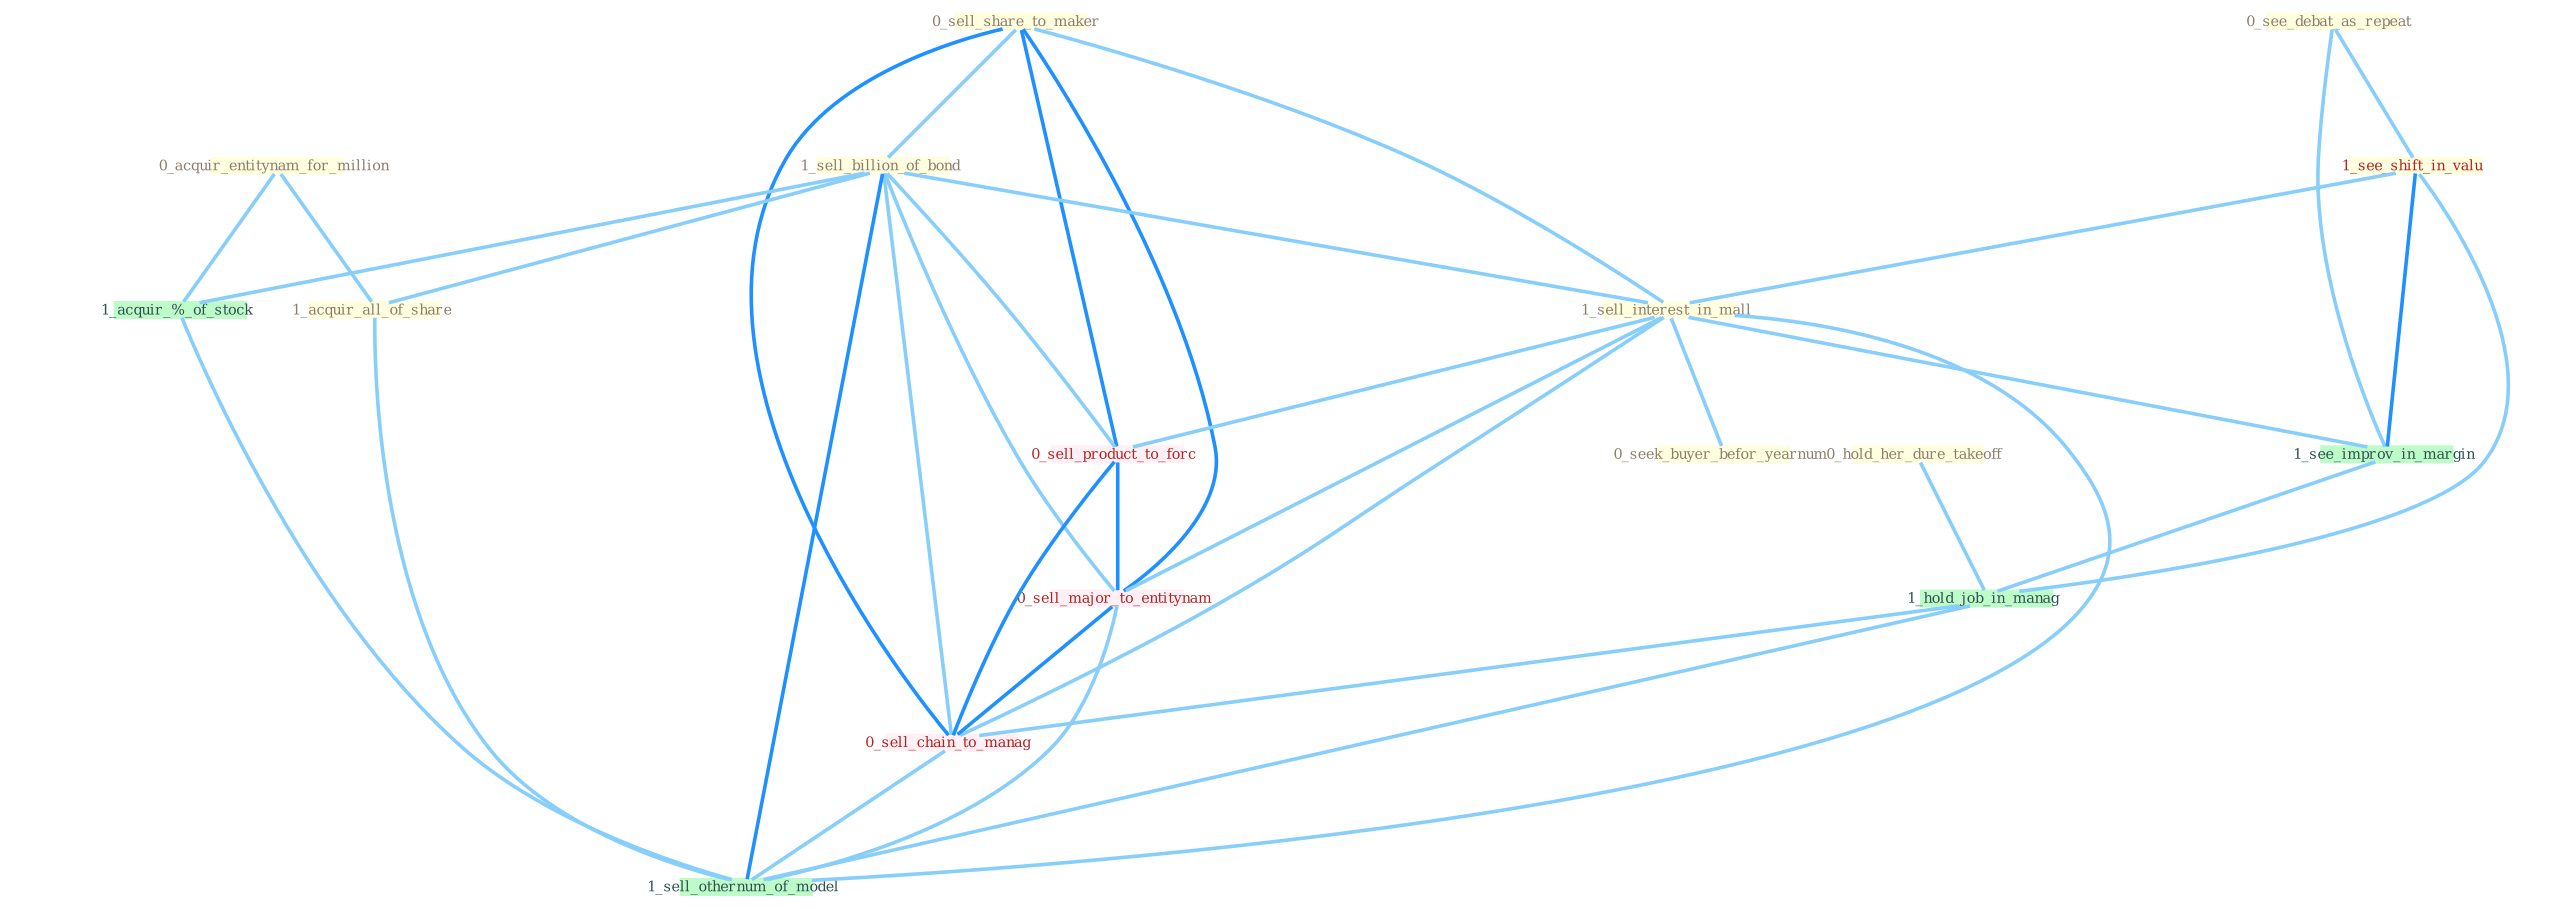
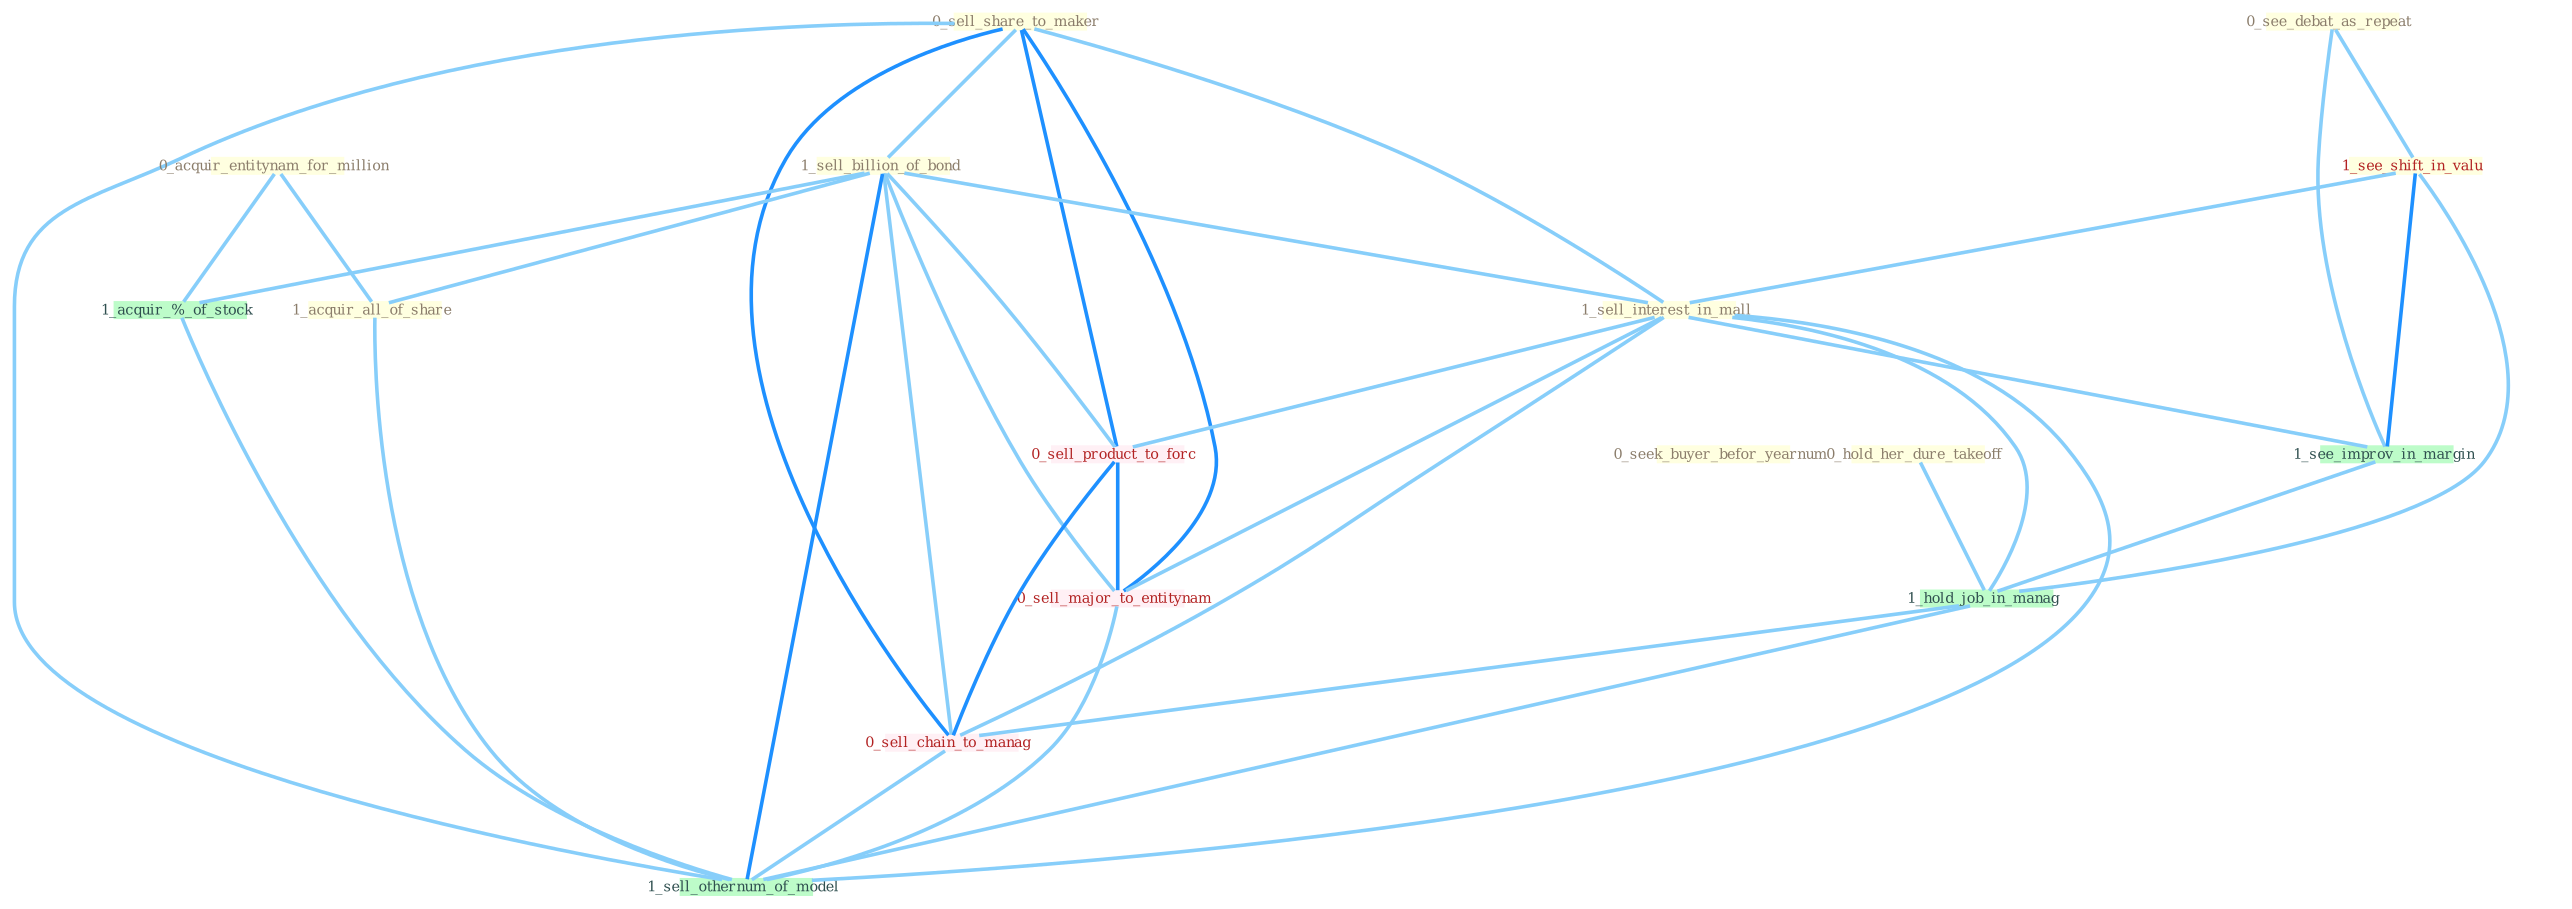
none -> (14, 331)
(1696, 382) -> (1965, 397)
(1035, 671) -> none
